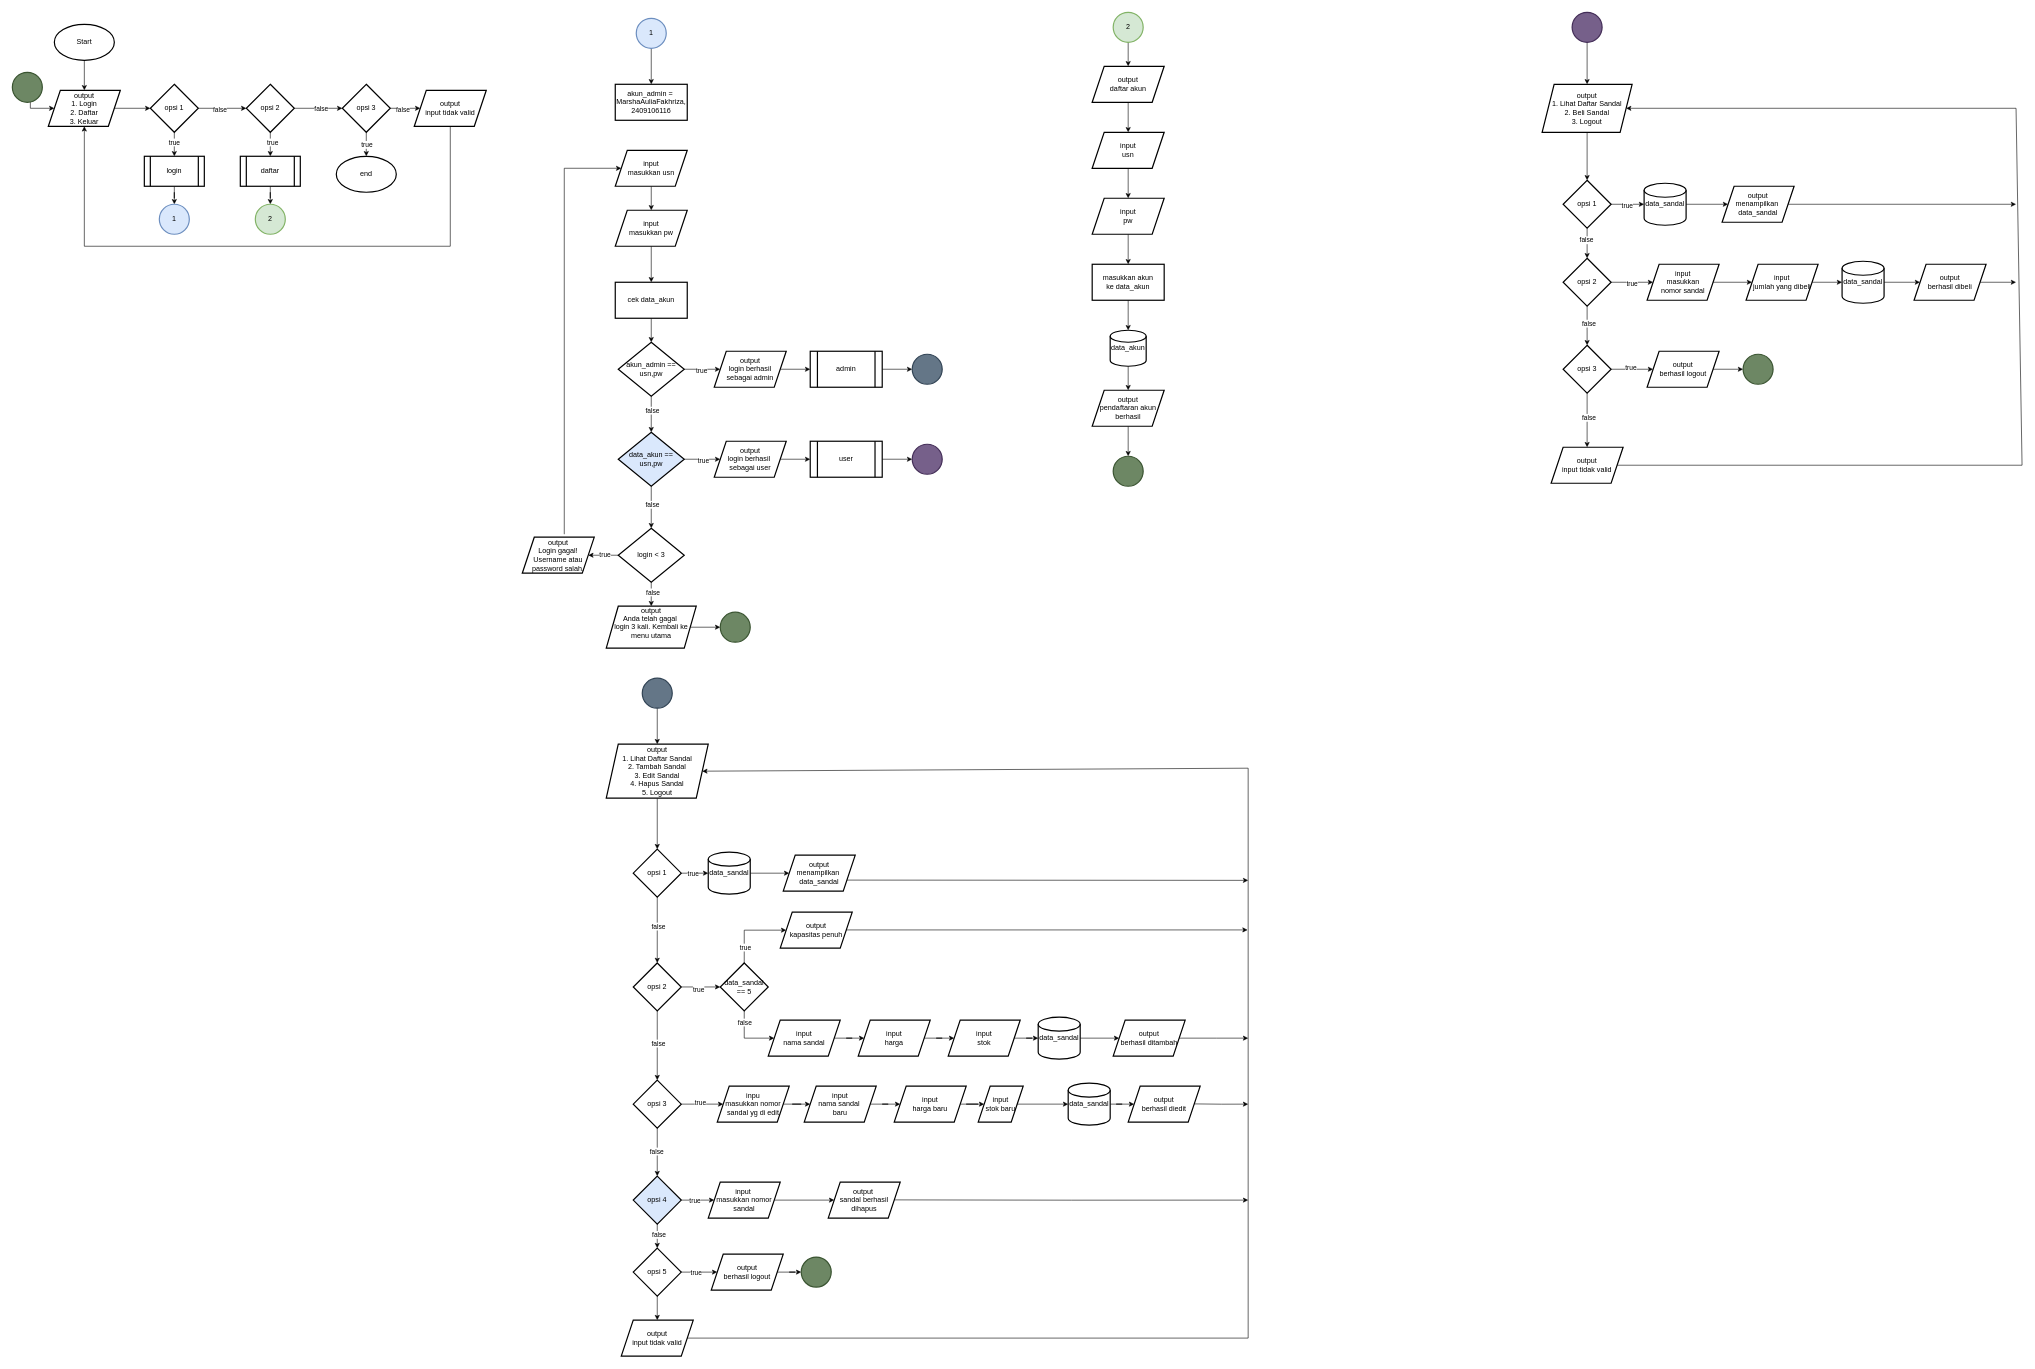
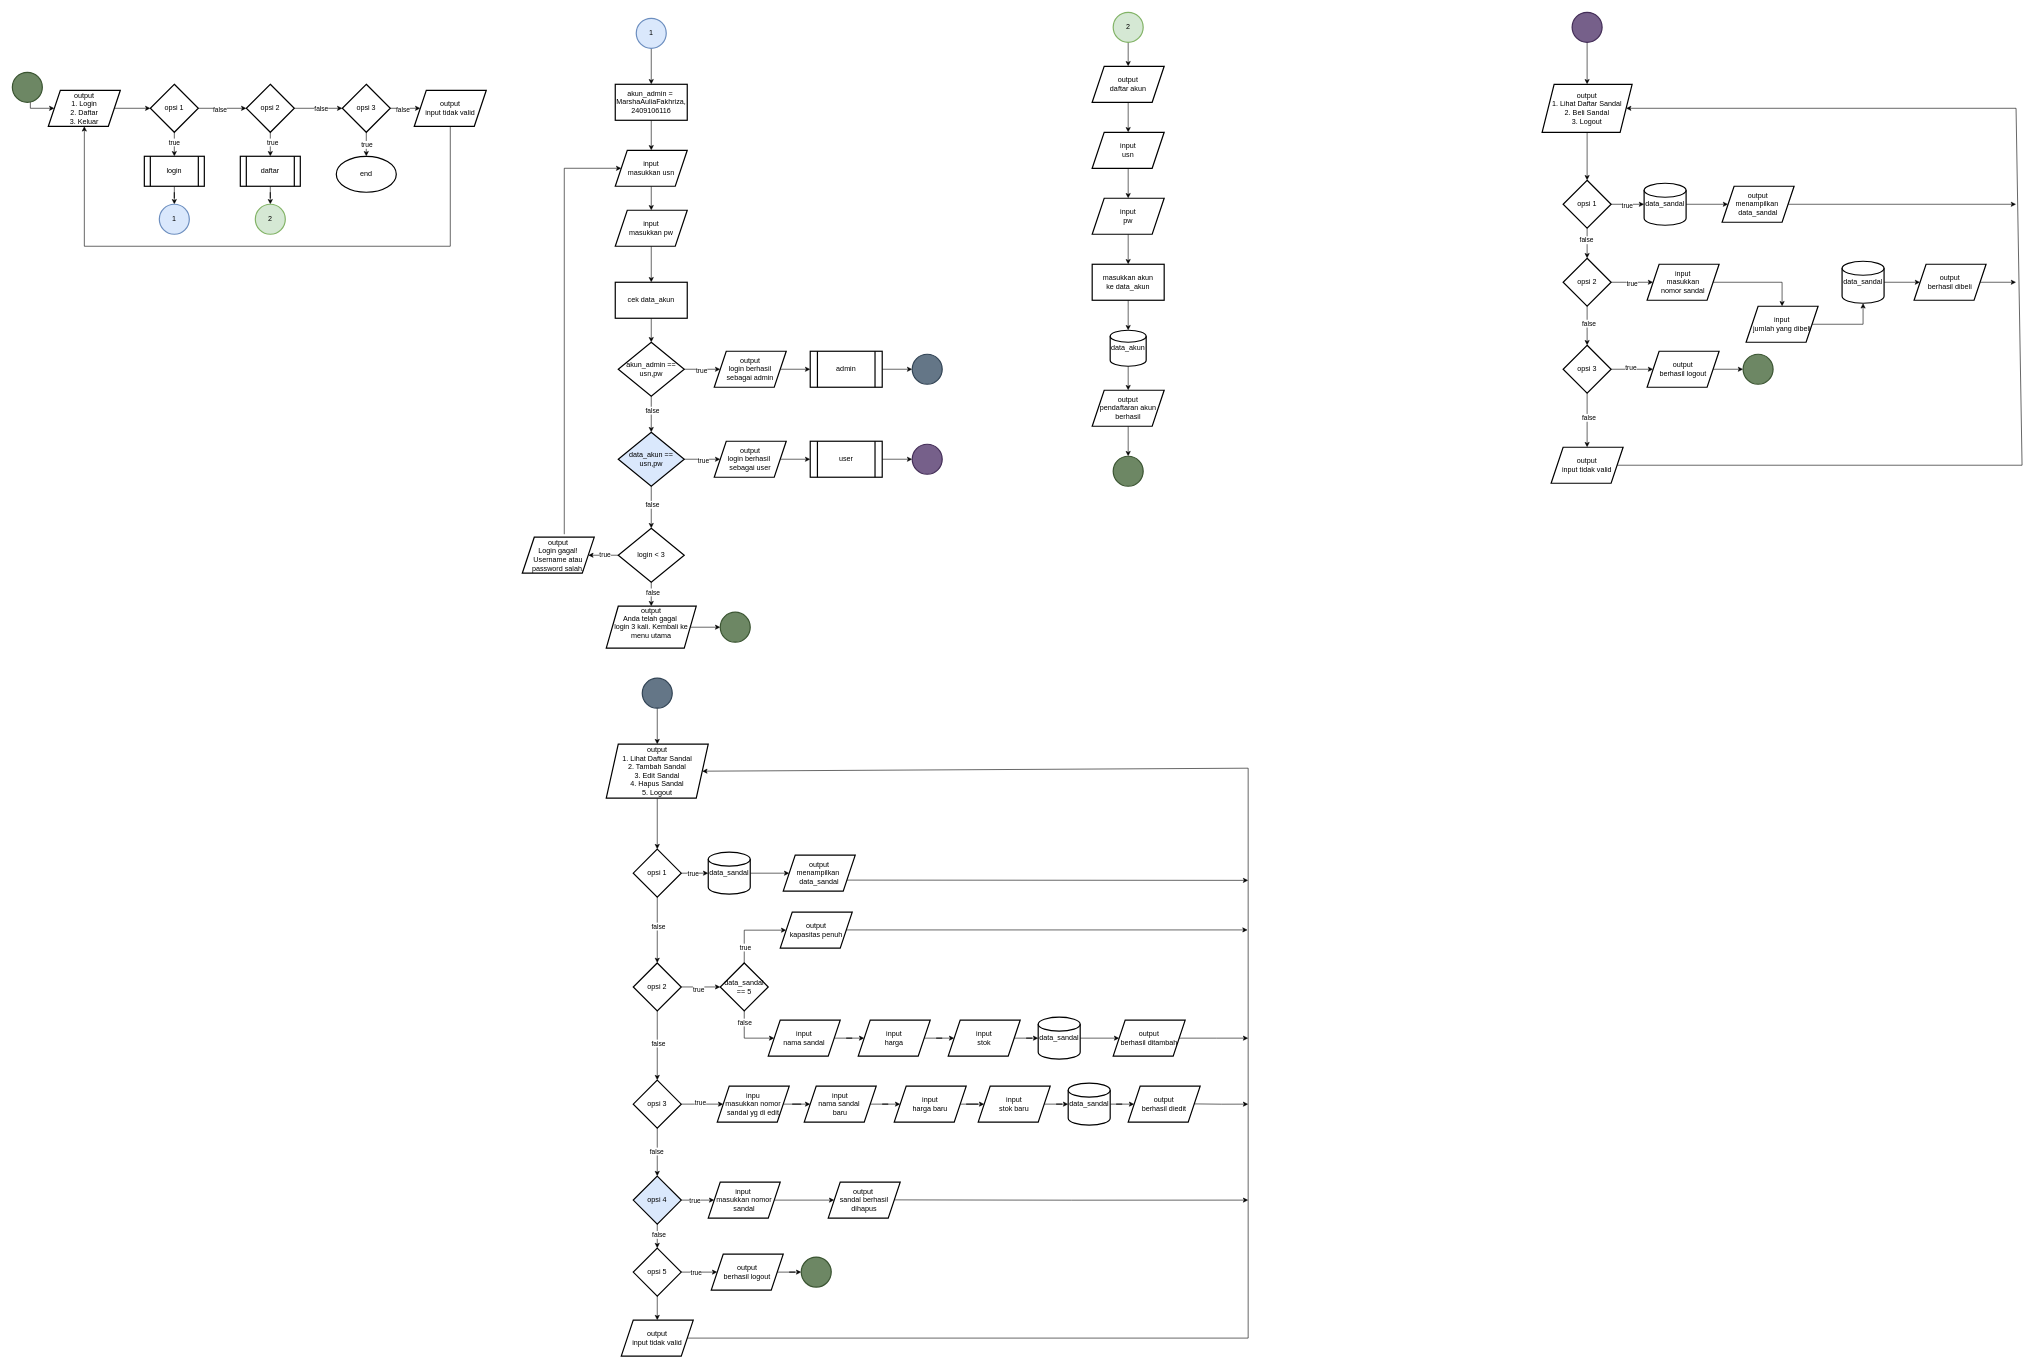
(84, 42) -> none
(84, 84) -> none
none -> (651, 144)
(1782, 282) -> (1782, 324)
(1001, 1104) -> (1014, 1104)
